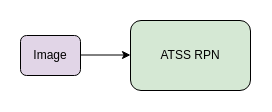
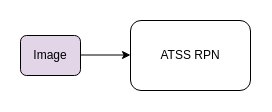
(191, 56) -> (191, 56)
